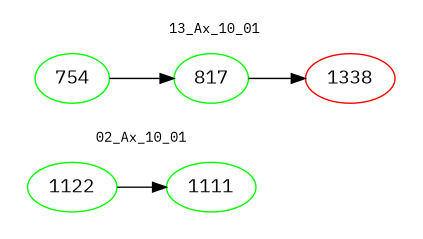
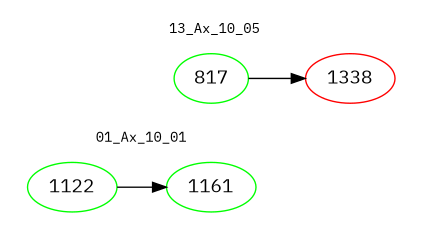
(215, 30) -> (215, 30)
(72, 78) -> none
(142, 138) -> (142, 138)
(211, 187) -> (211, 187)
